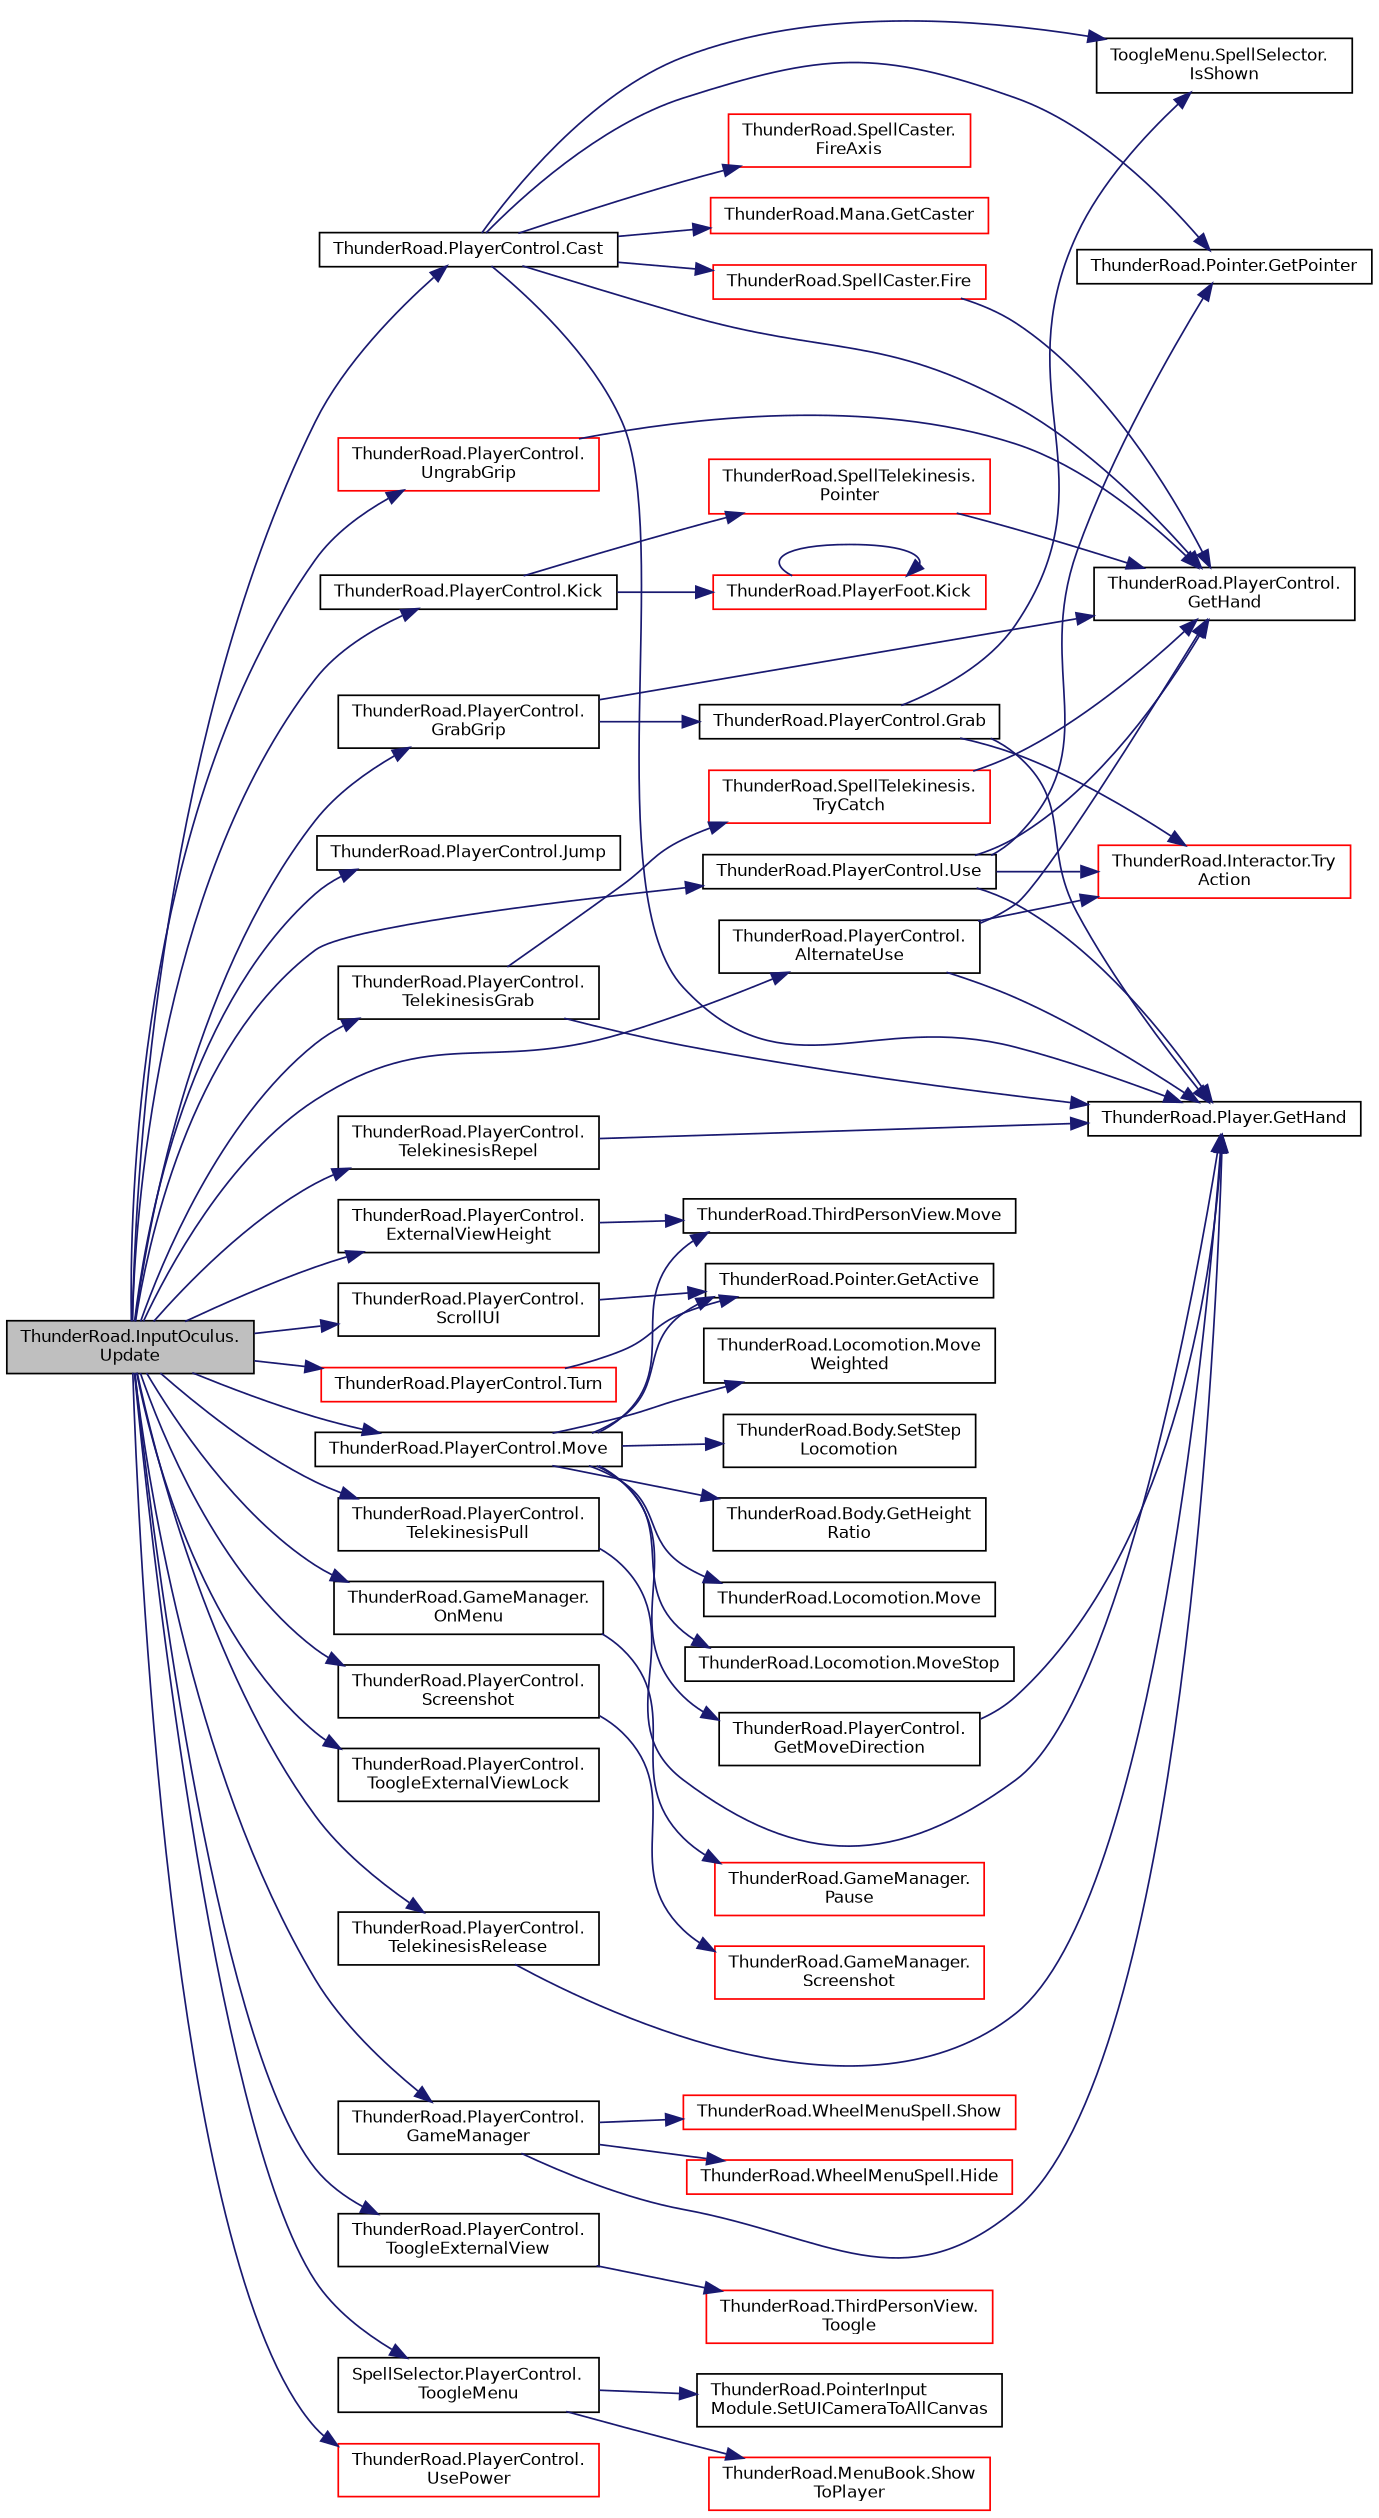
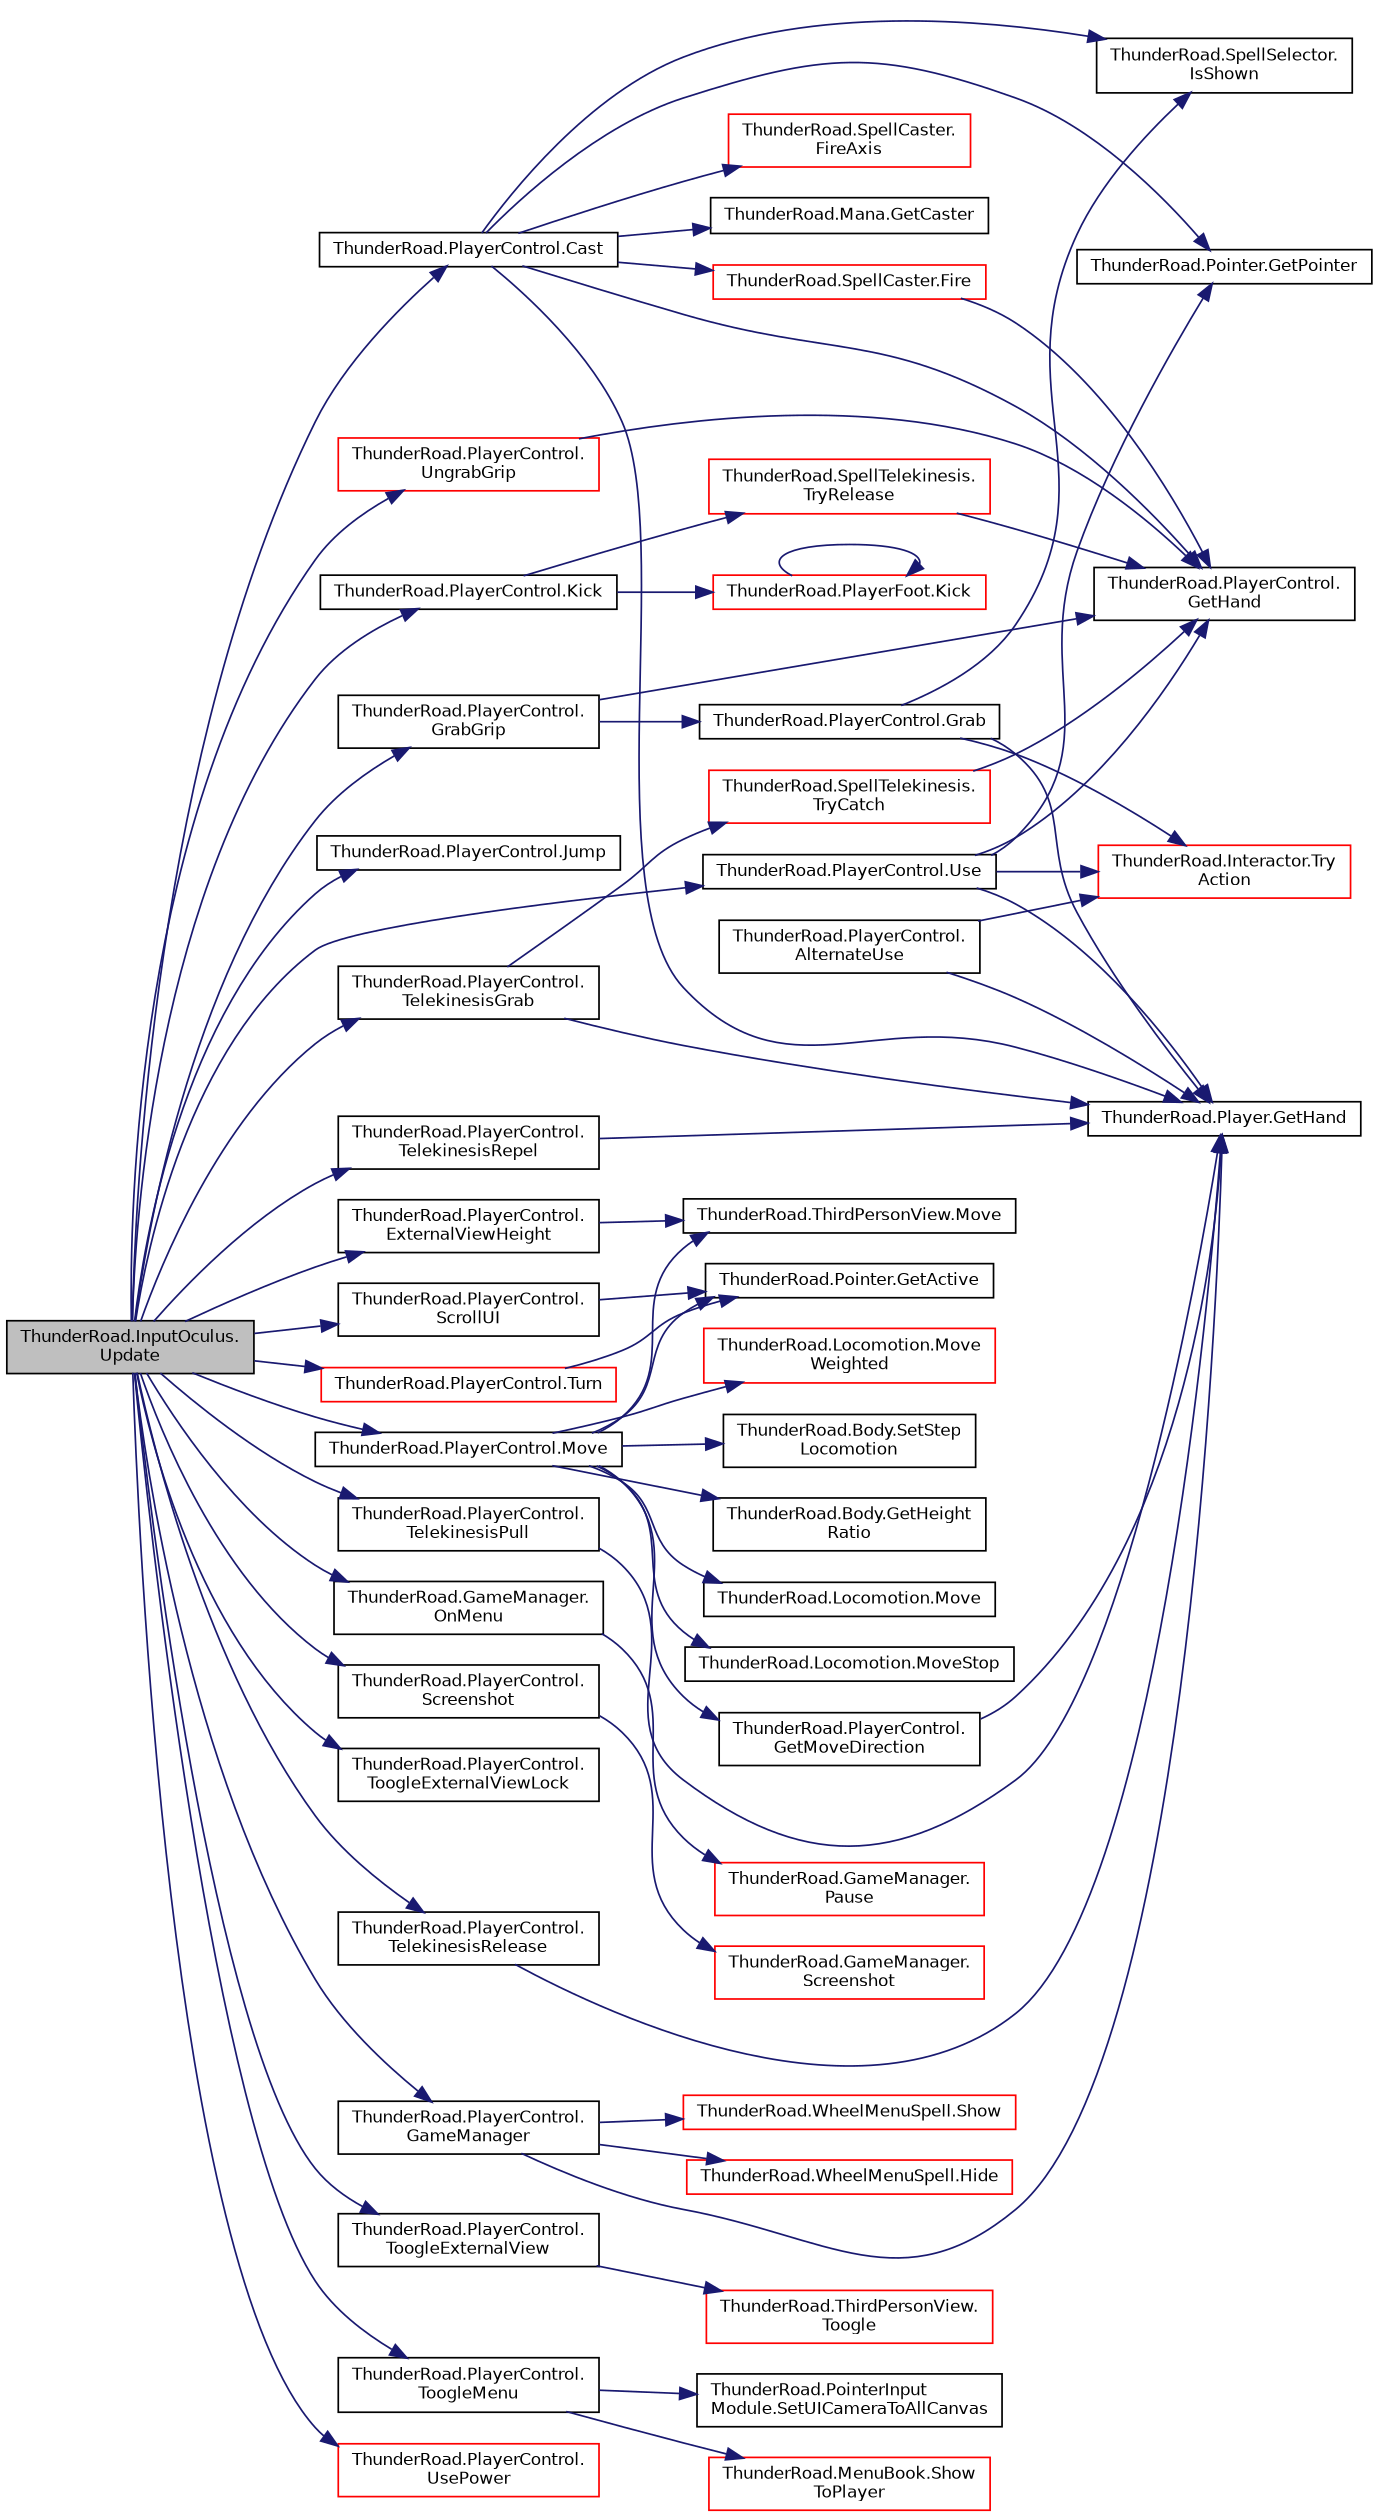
(1224, 66) -> (1224, 66)
(850, 216) -> (850, 216)
(850, 487) -> (850, 487)
(1105, 782) -> none
(404, 1061) -> none
(850, 1356) -> (850, 1356)
(469, 2385) -> (469, 2385)
